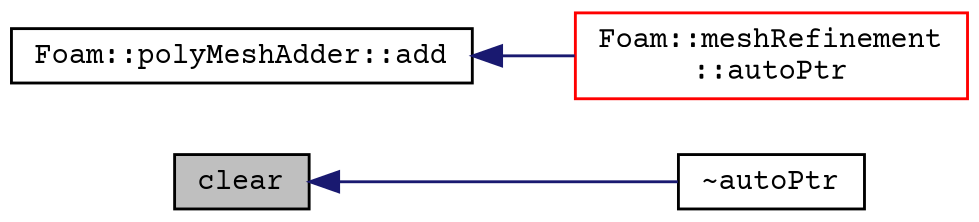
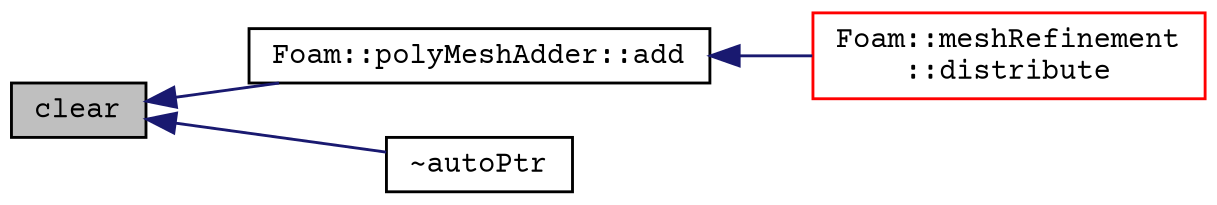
(771, 56) -> (1009, 56)
none -> (227, 90)
